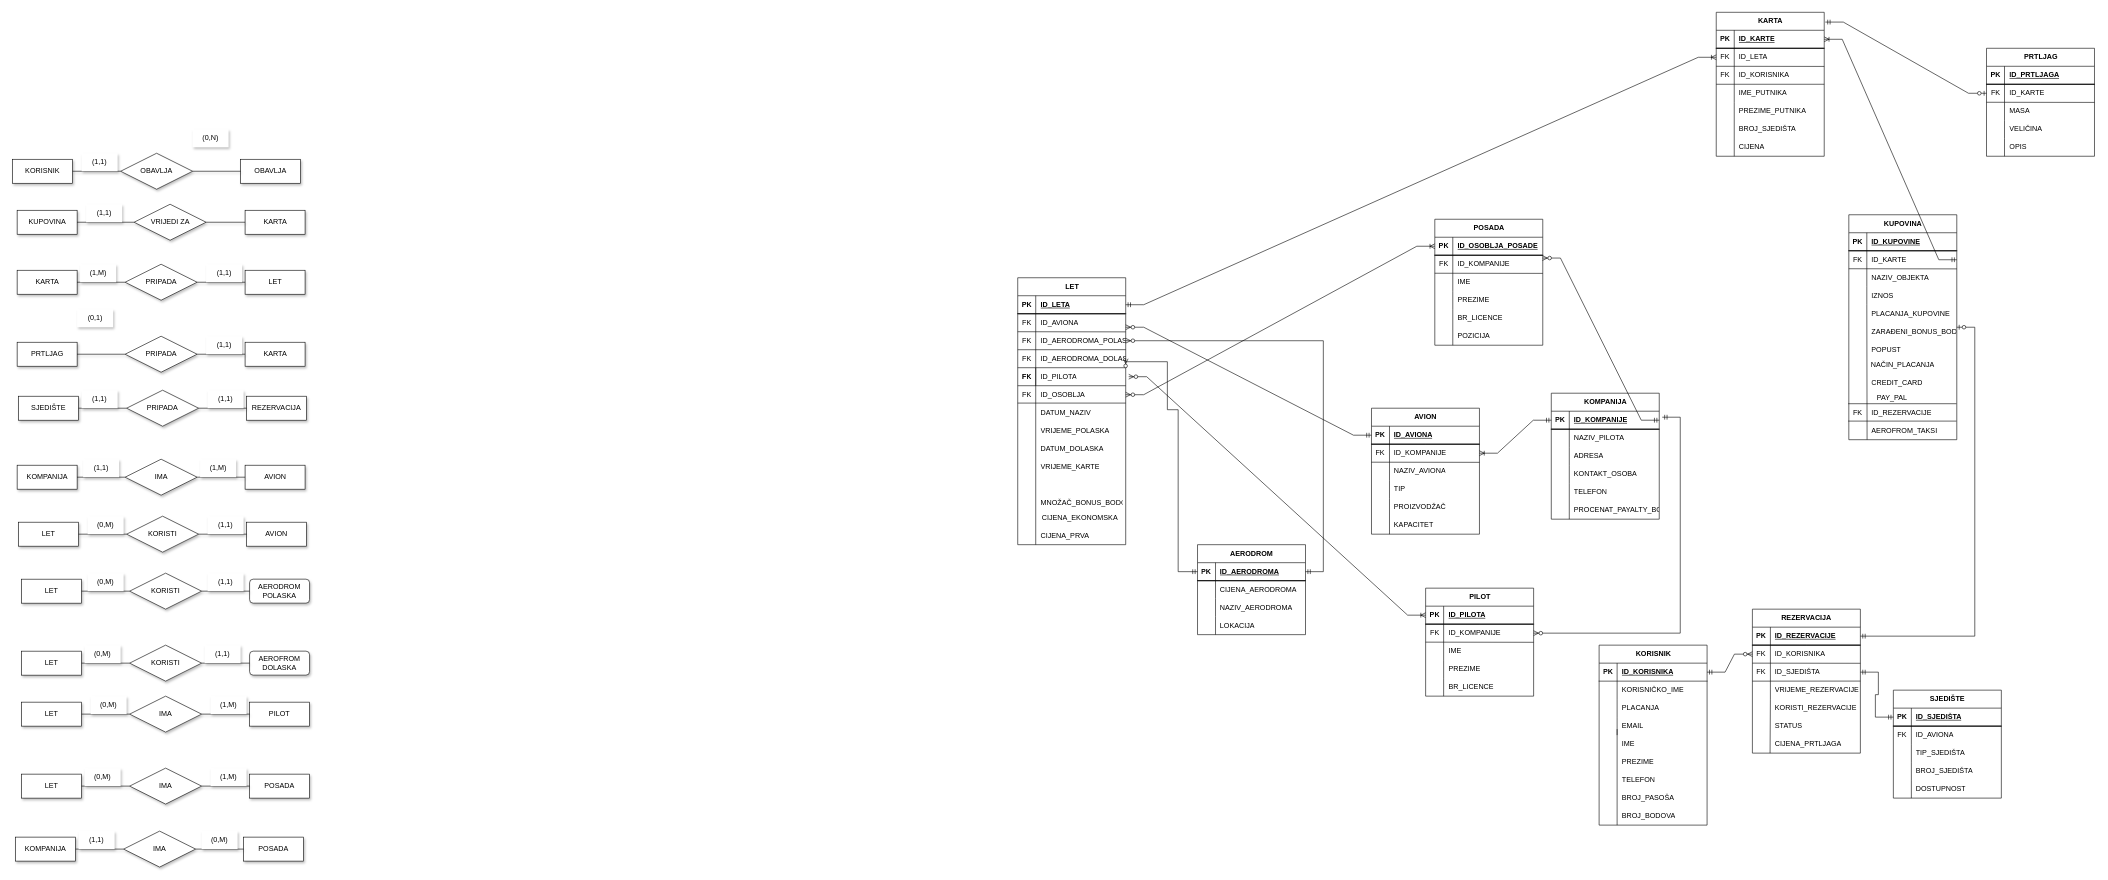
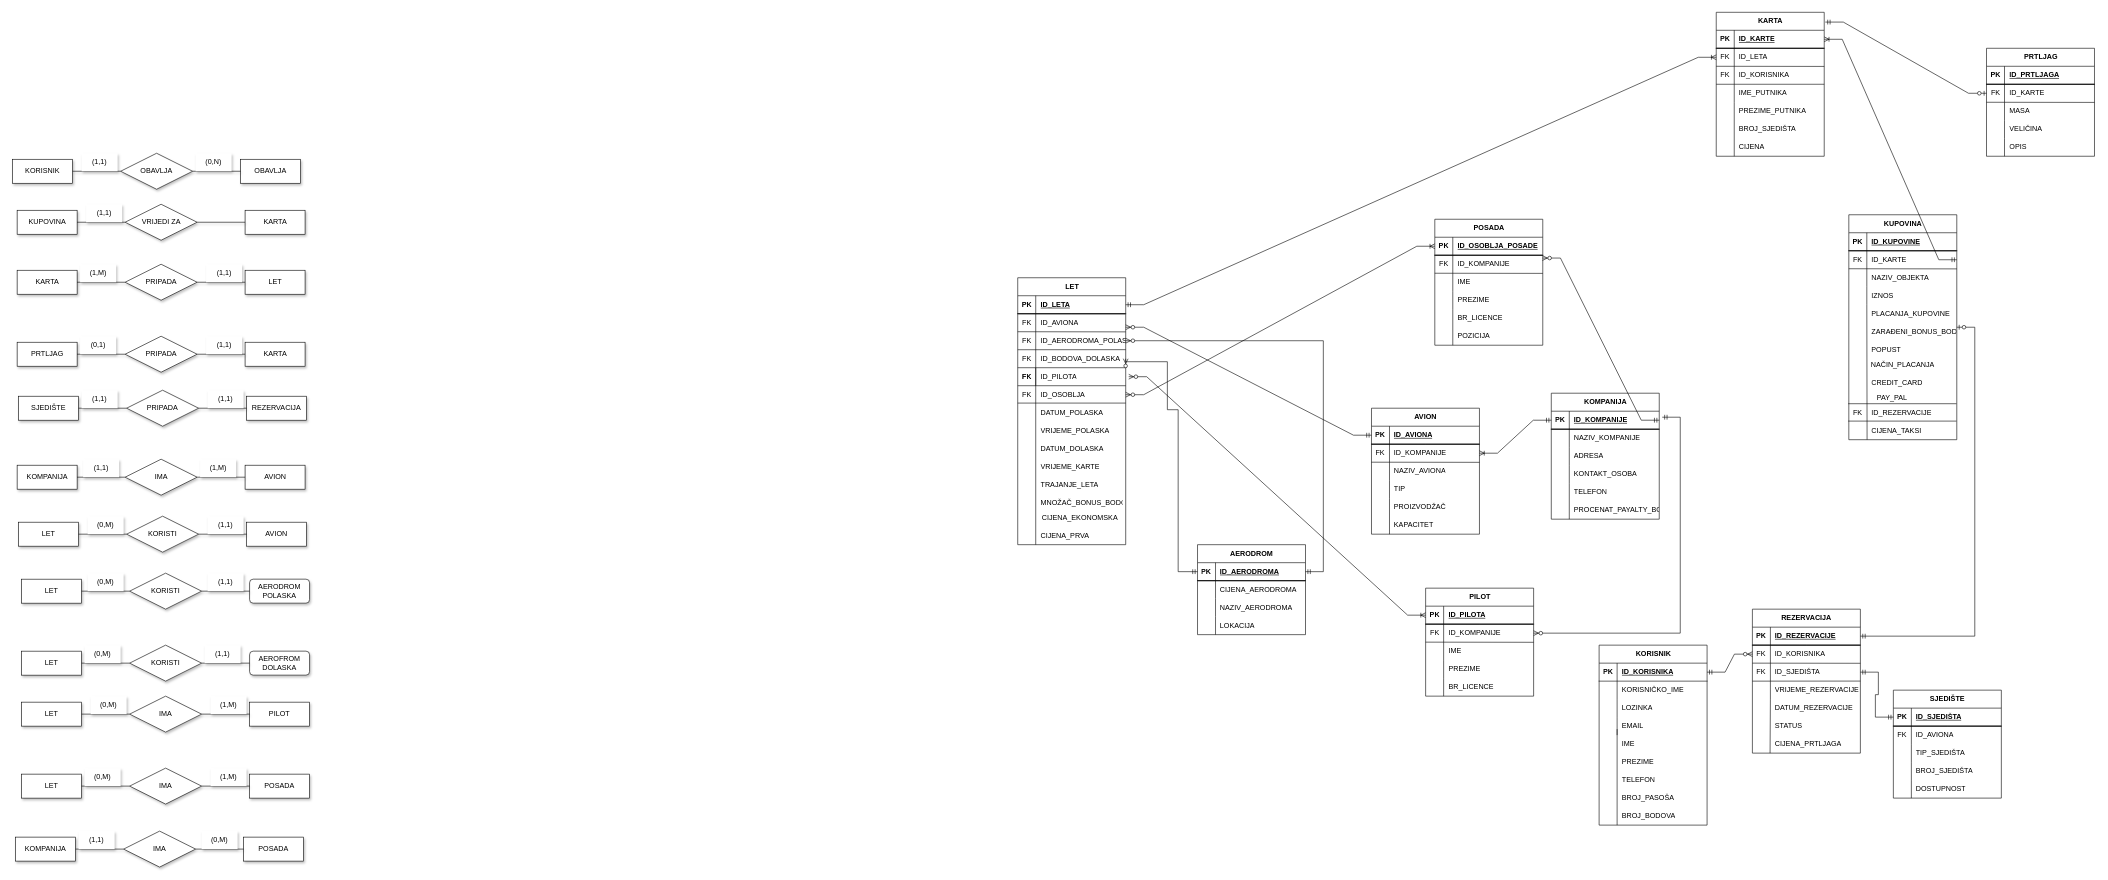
(210, 138) -> (213, 162)
(170, 222) -> (161, 222)
(95, 318) -> (98, 345)
(1081, 359) -> (1075, 359)
(1063, 413) -> (1067, 413)
(1900, 431) -> (1896, 431)
(1598, 438) -> (1604, 438)
none -> (1076, 485)
(1638, 708) -> (1636, 708)
(1813, 708) -> (1809, 708)
